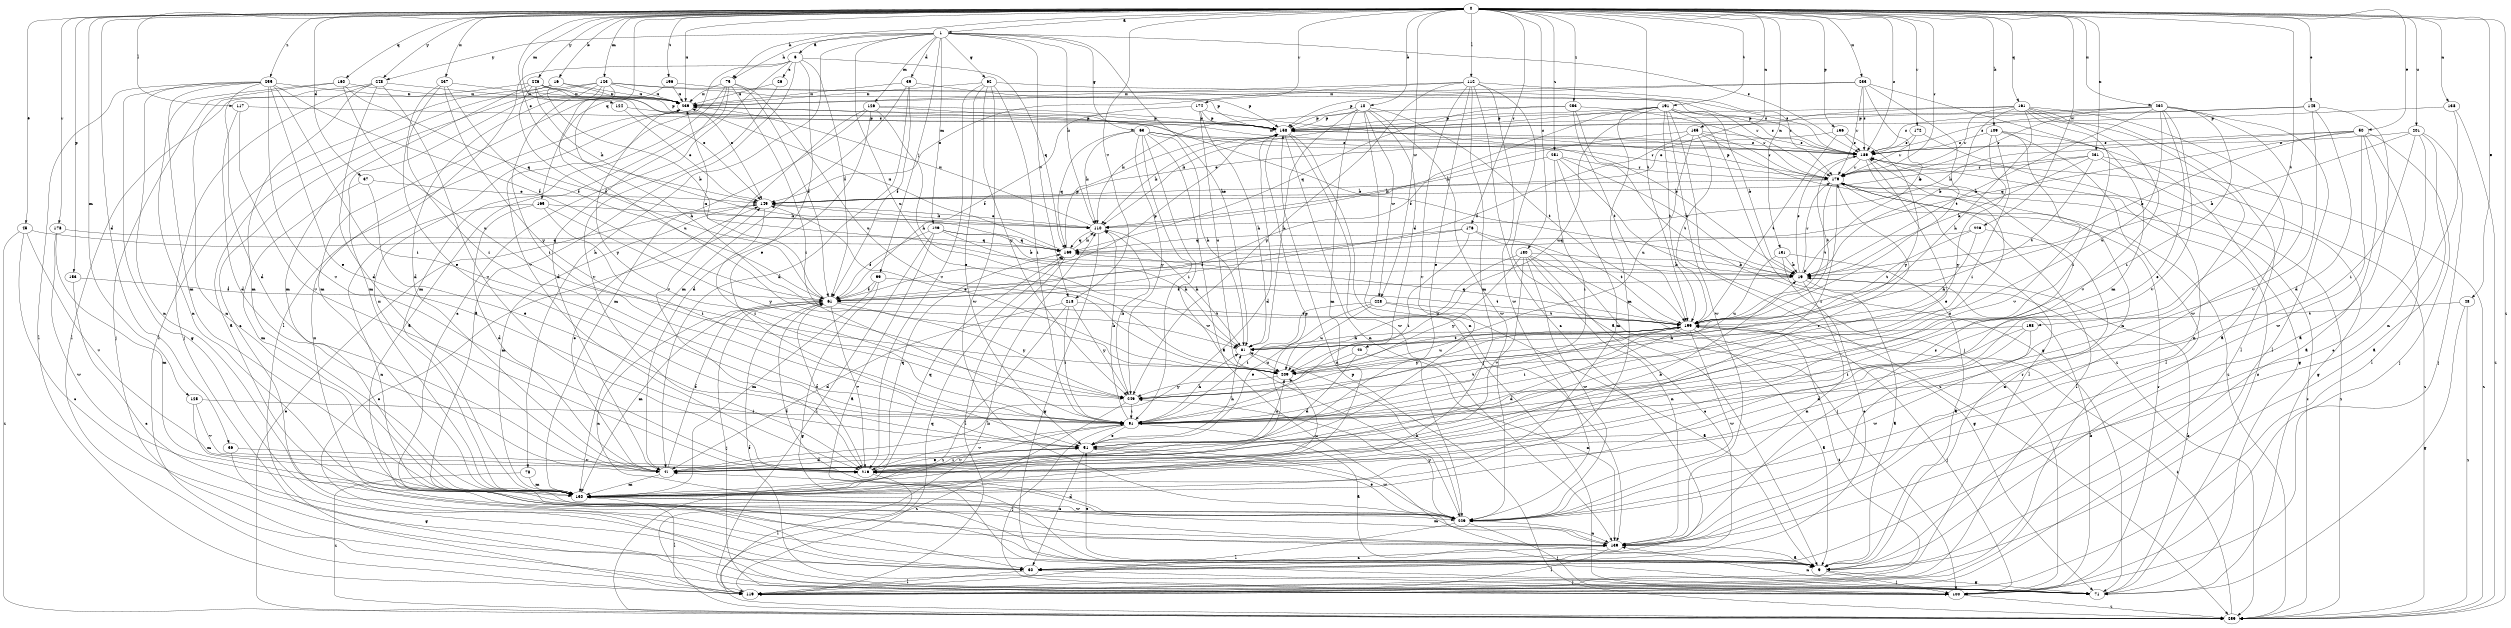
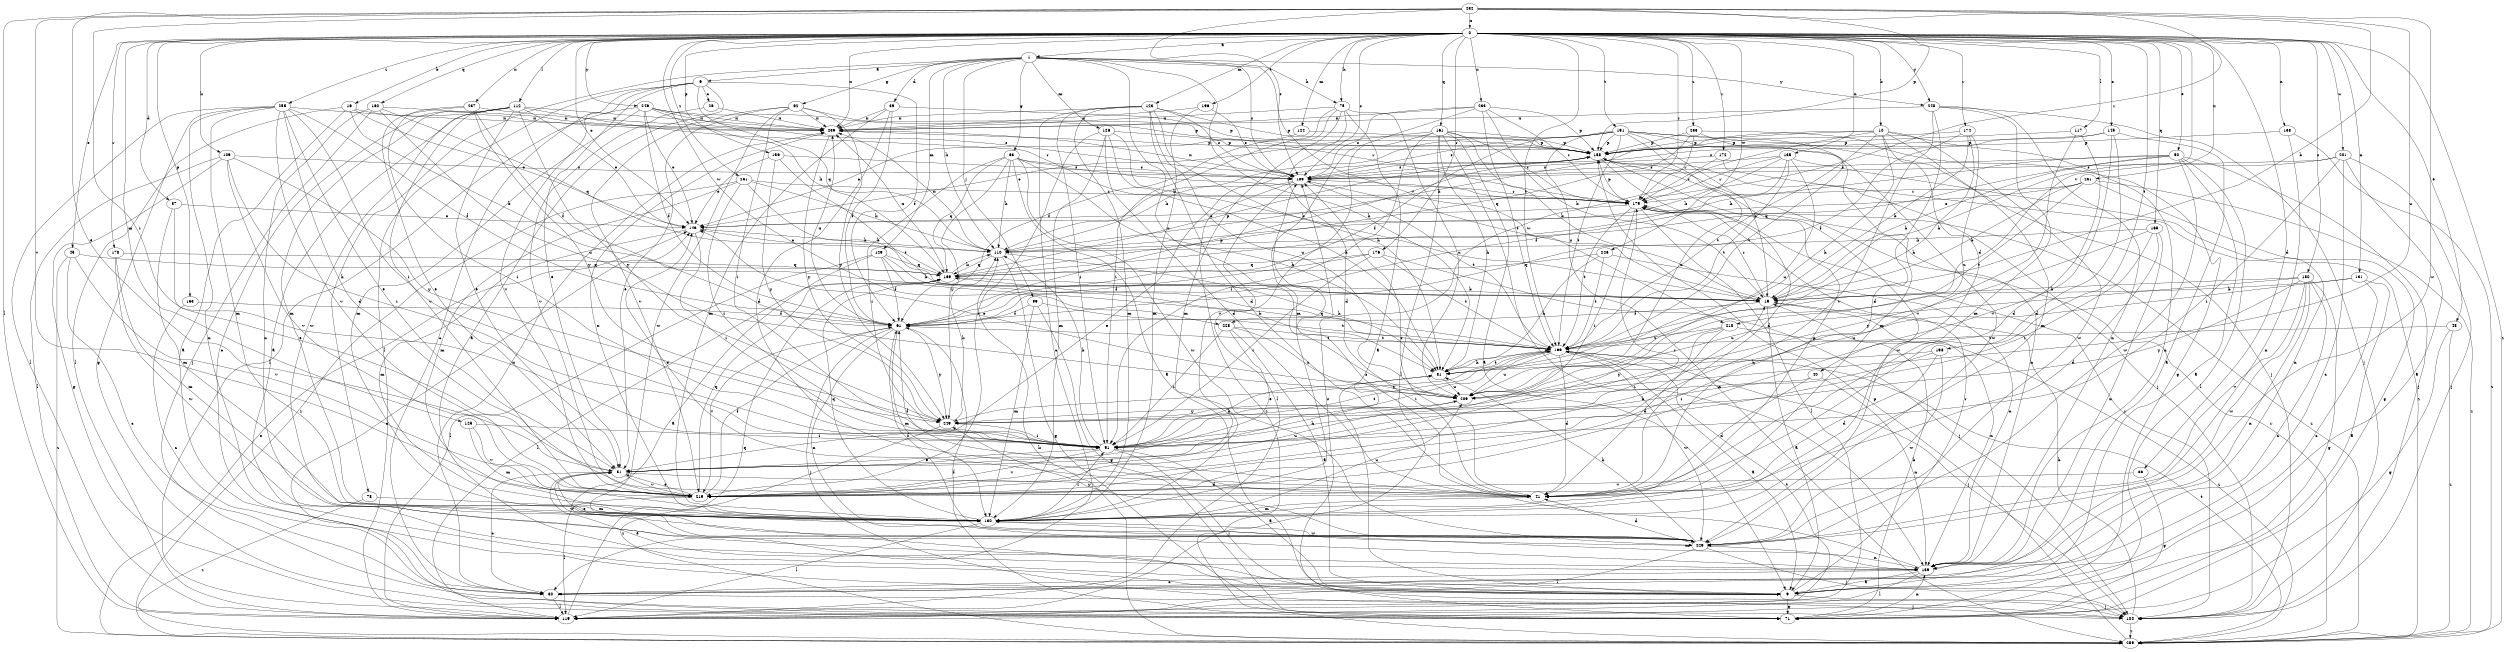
(1846, 12) -> (1470, 19)
